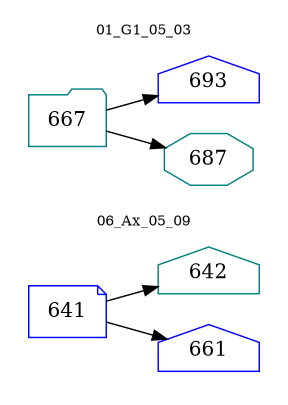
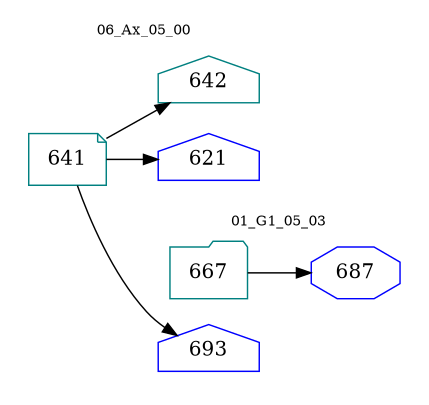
(125, 105) -> (112, 263)
(209, 159) -> (356, 273)
(144, 222) -> (144, 31)
(67, 312) -> (67, 159)
(209, 350) -> (209, 159)
